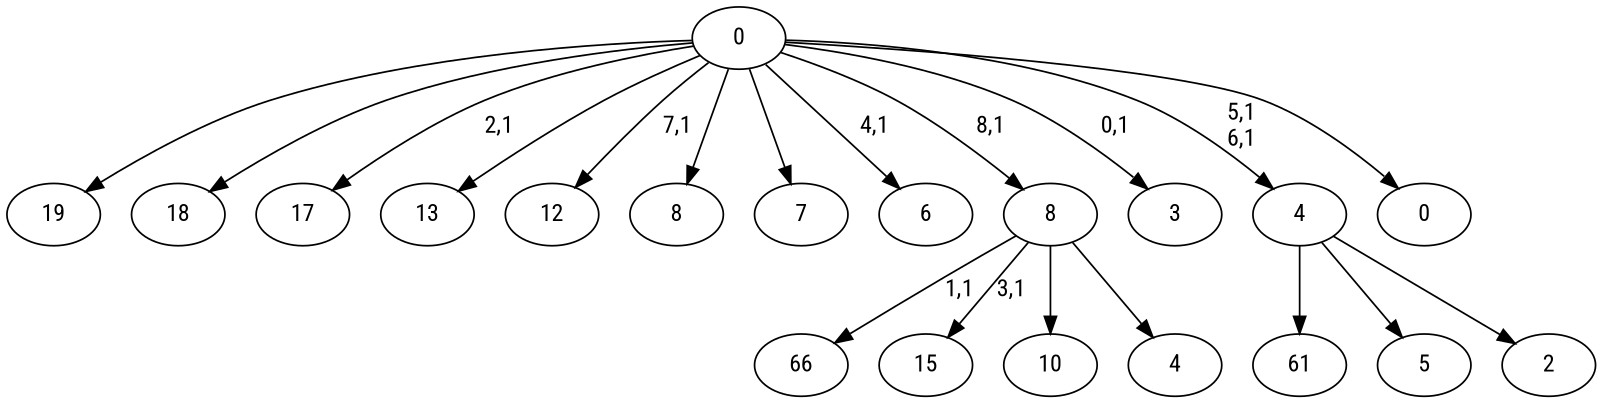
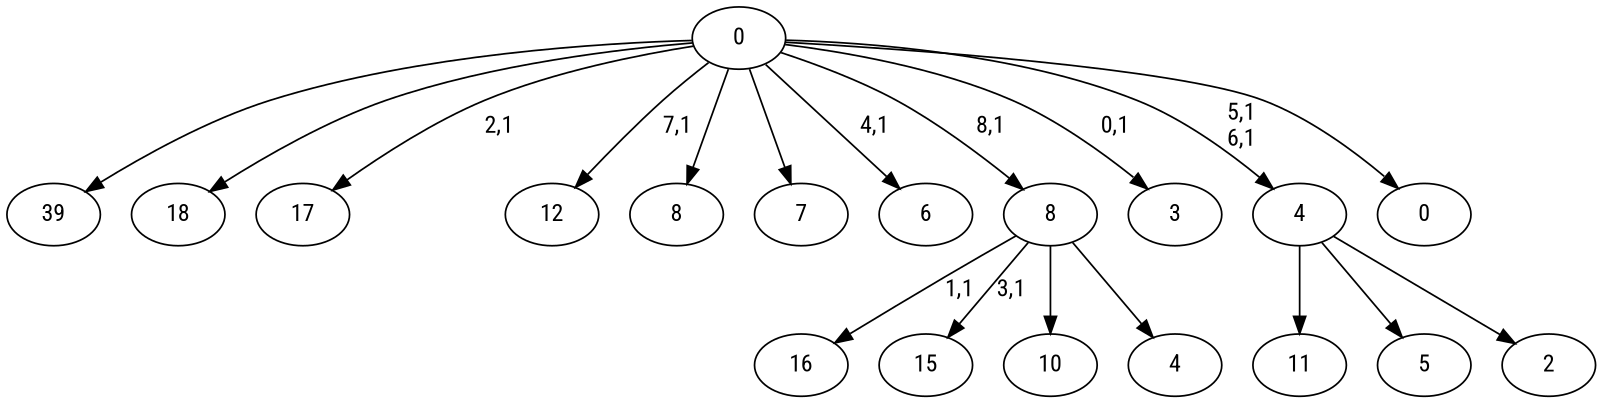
(54, 215) -> (54, 215)
(427, 215) -> none
(801, 365) -> (801, 365)
(1300, 365) -> (1300, 365)
